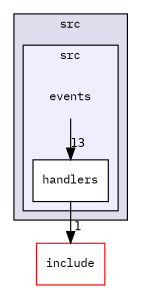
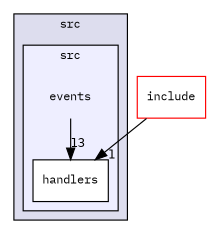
(71, 217) -> (135, 128)
